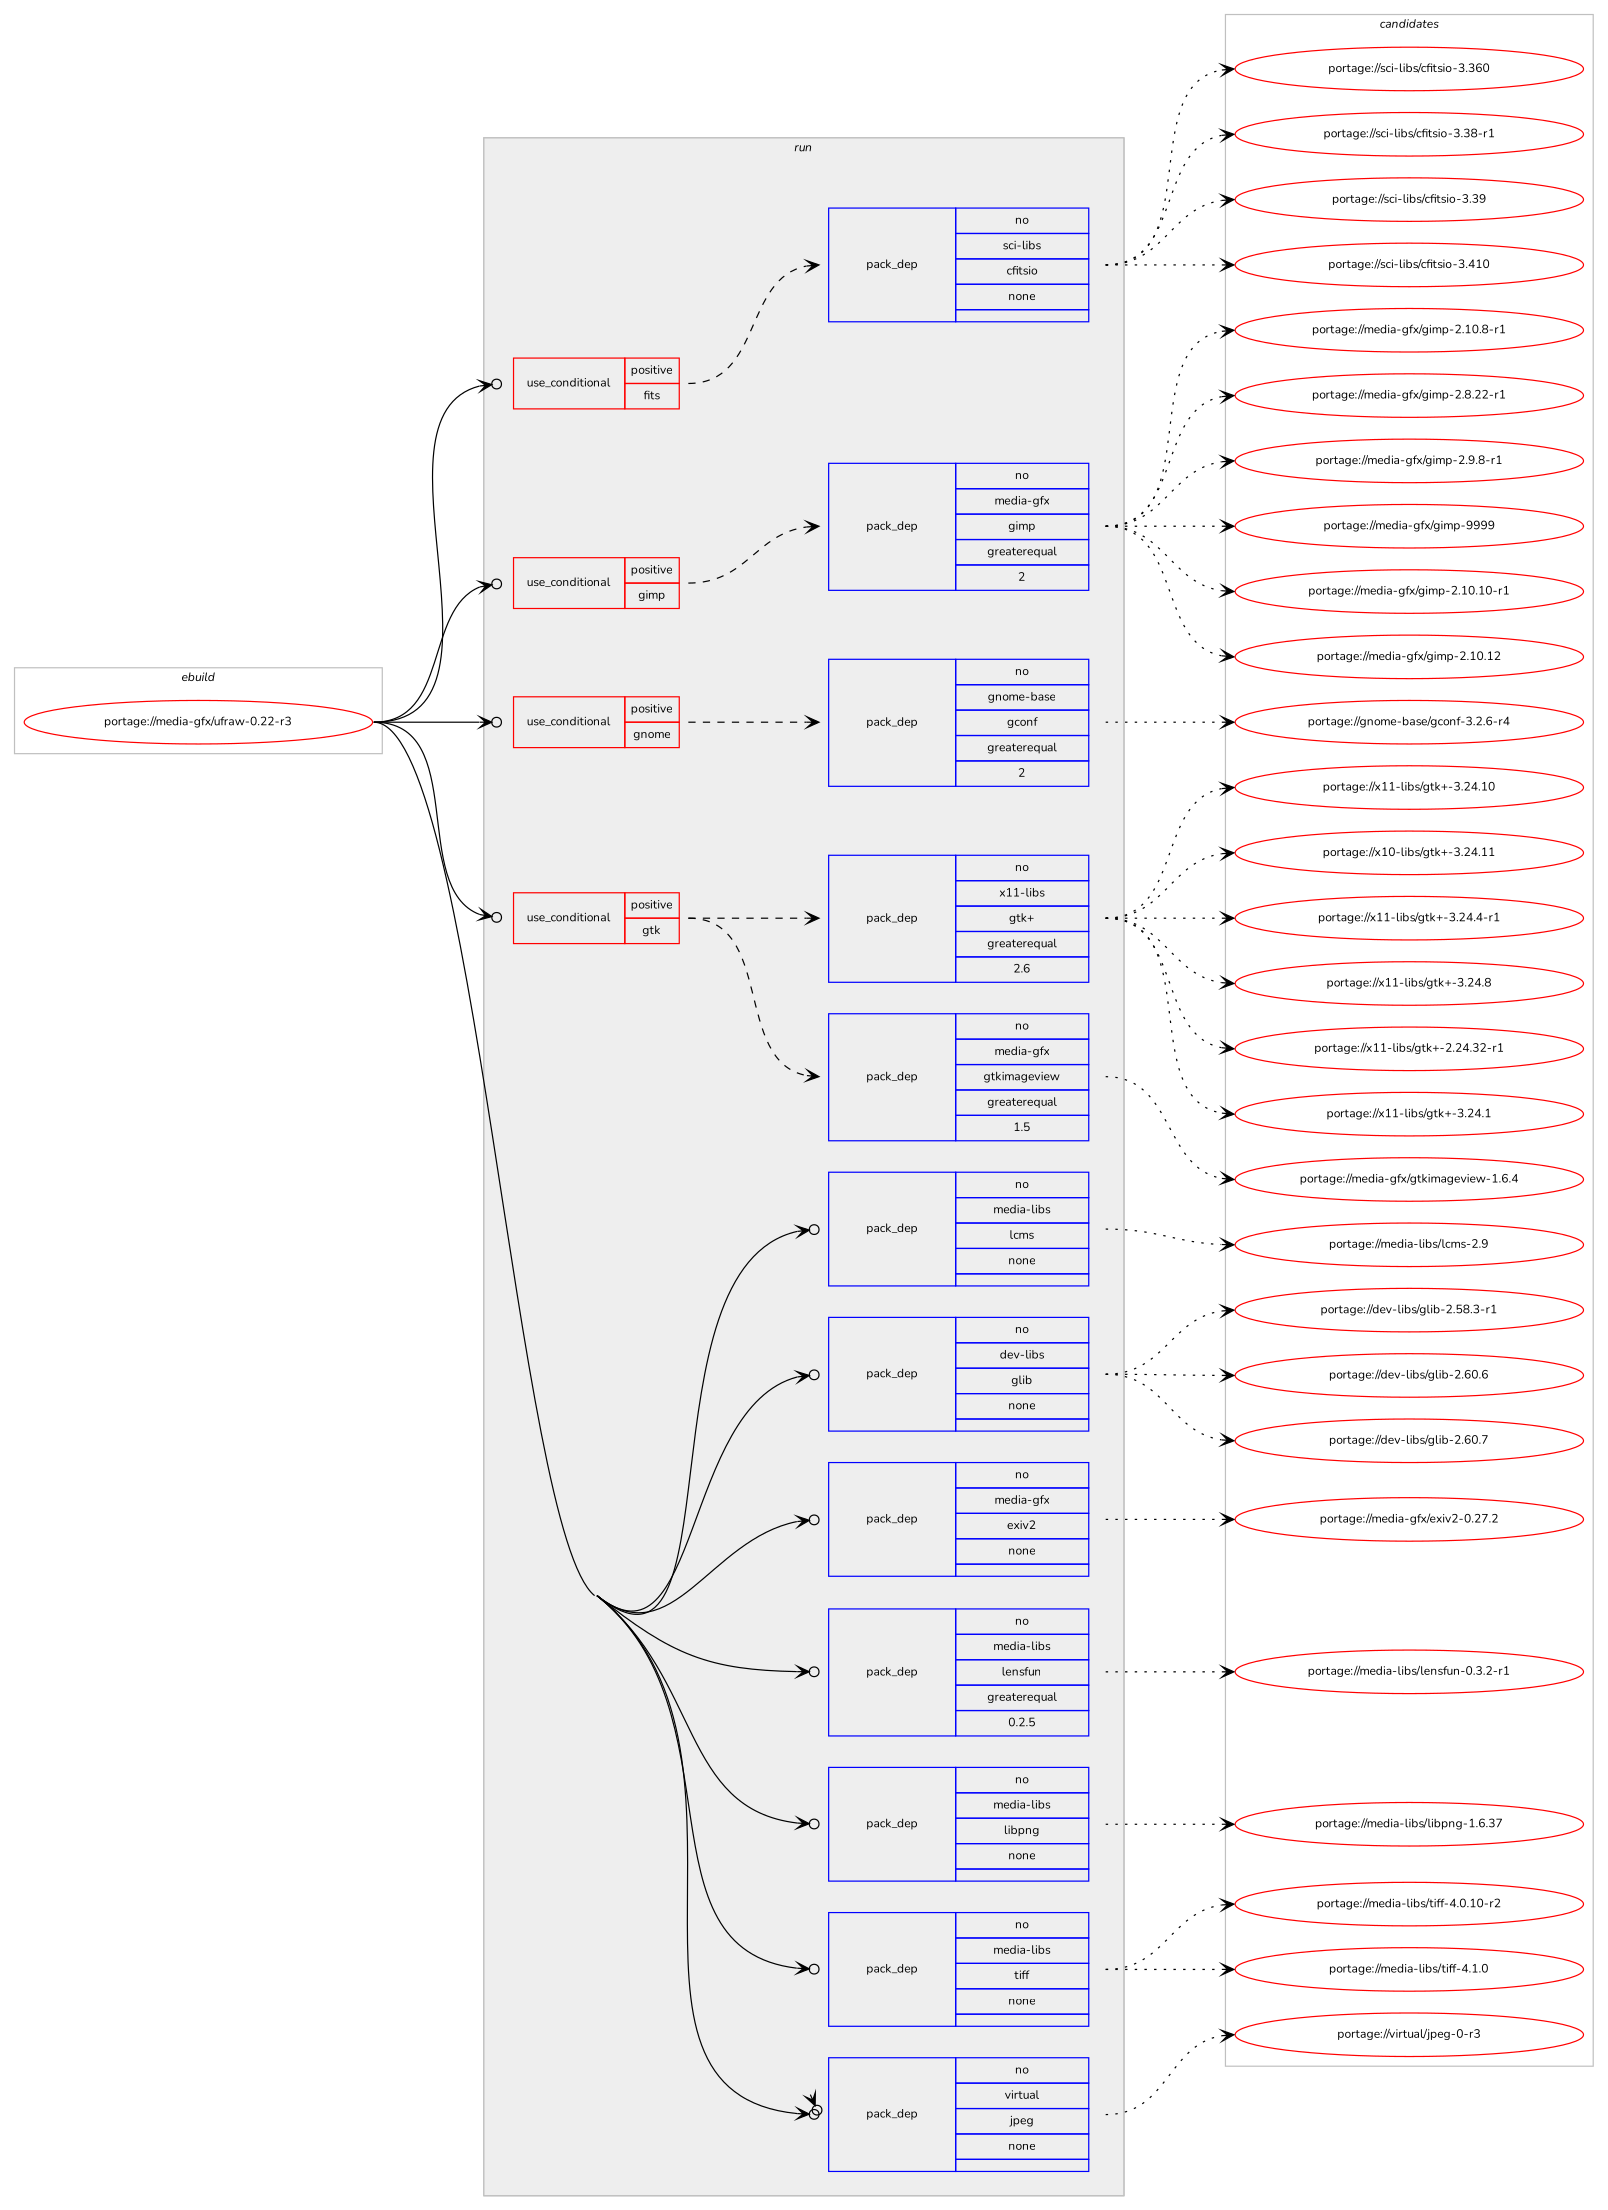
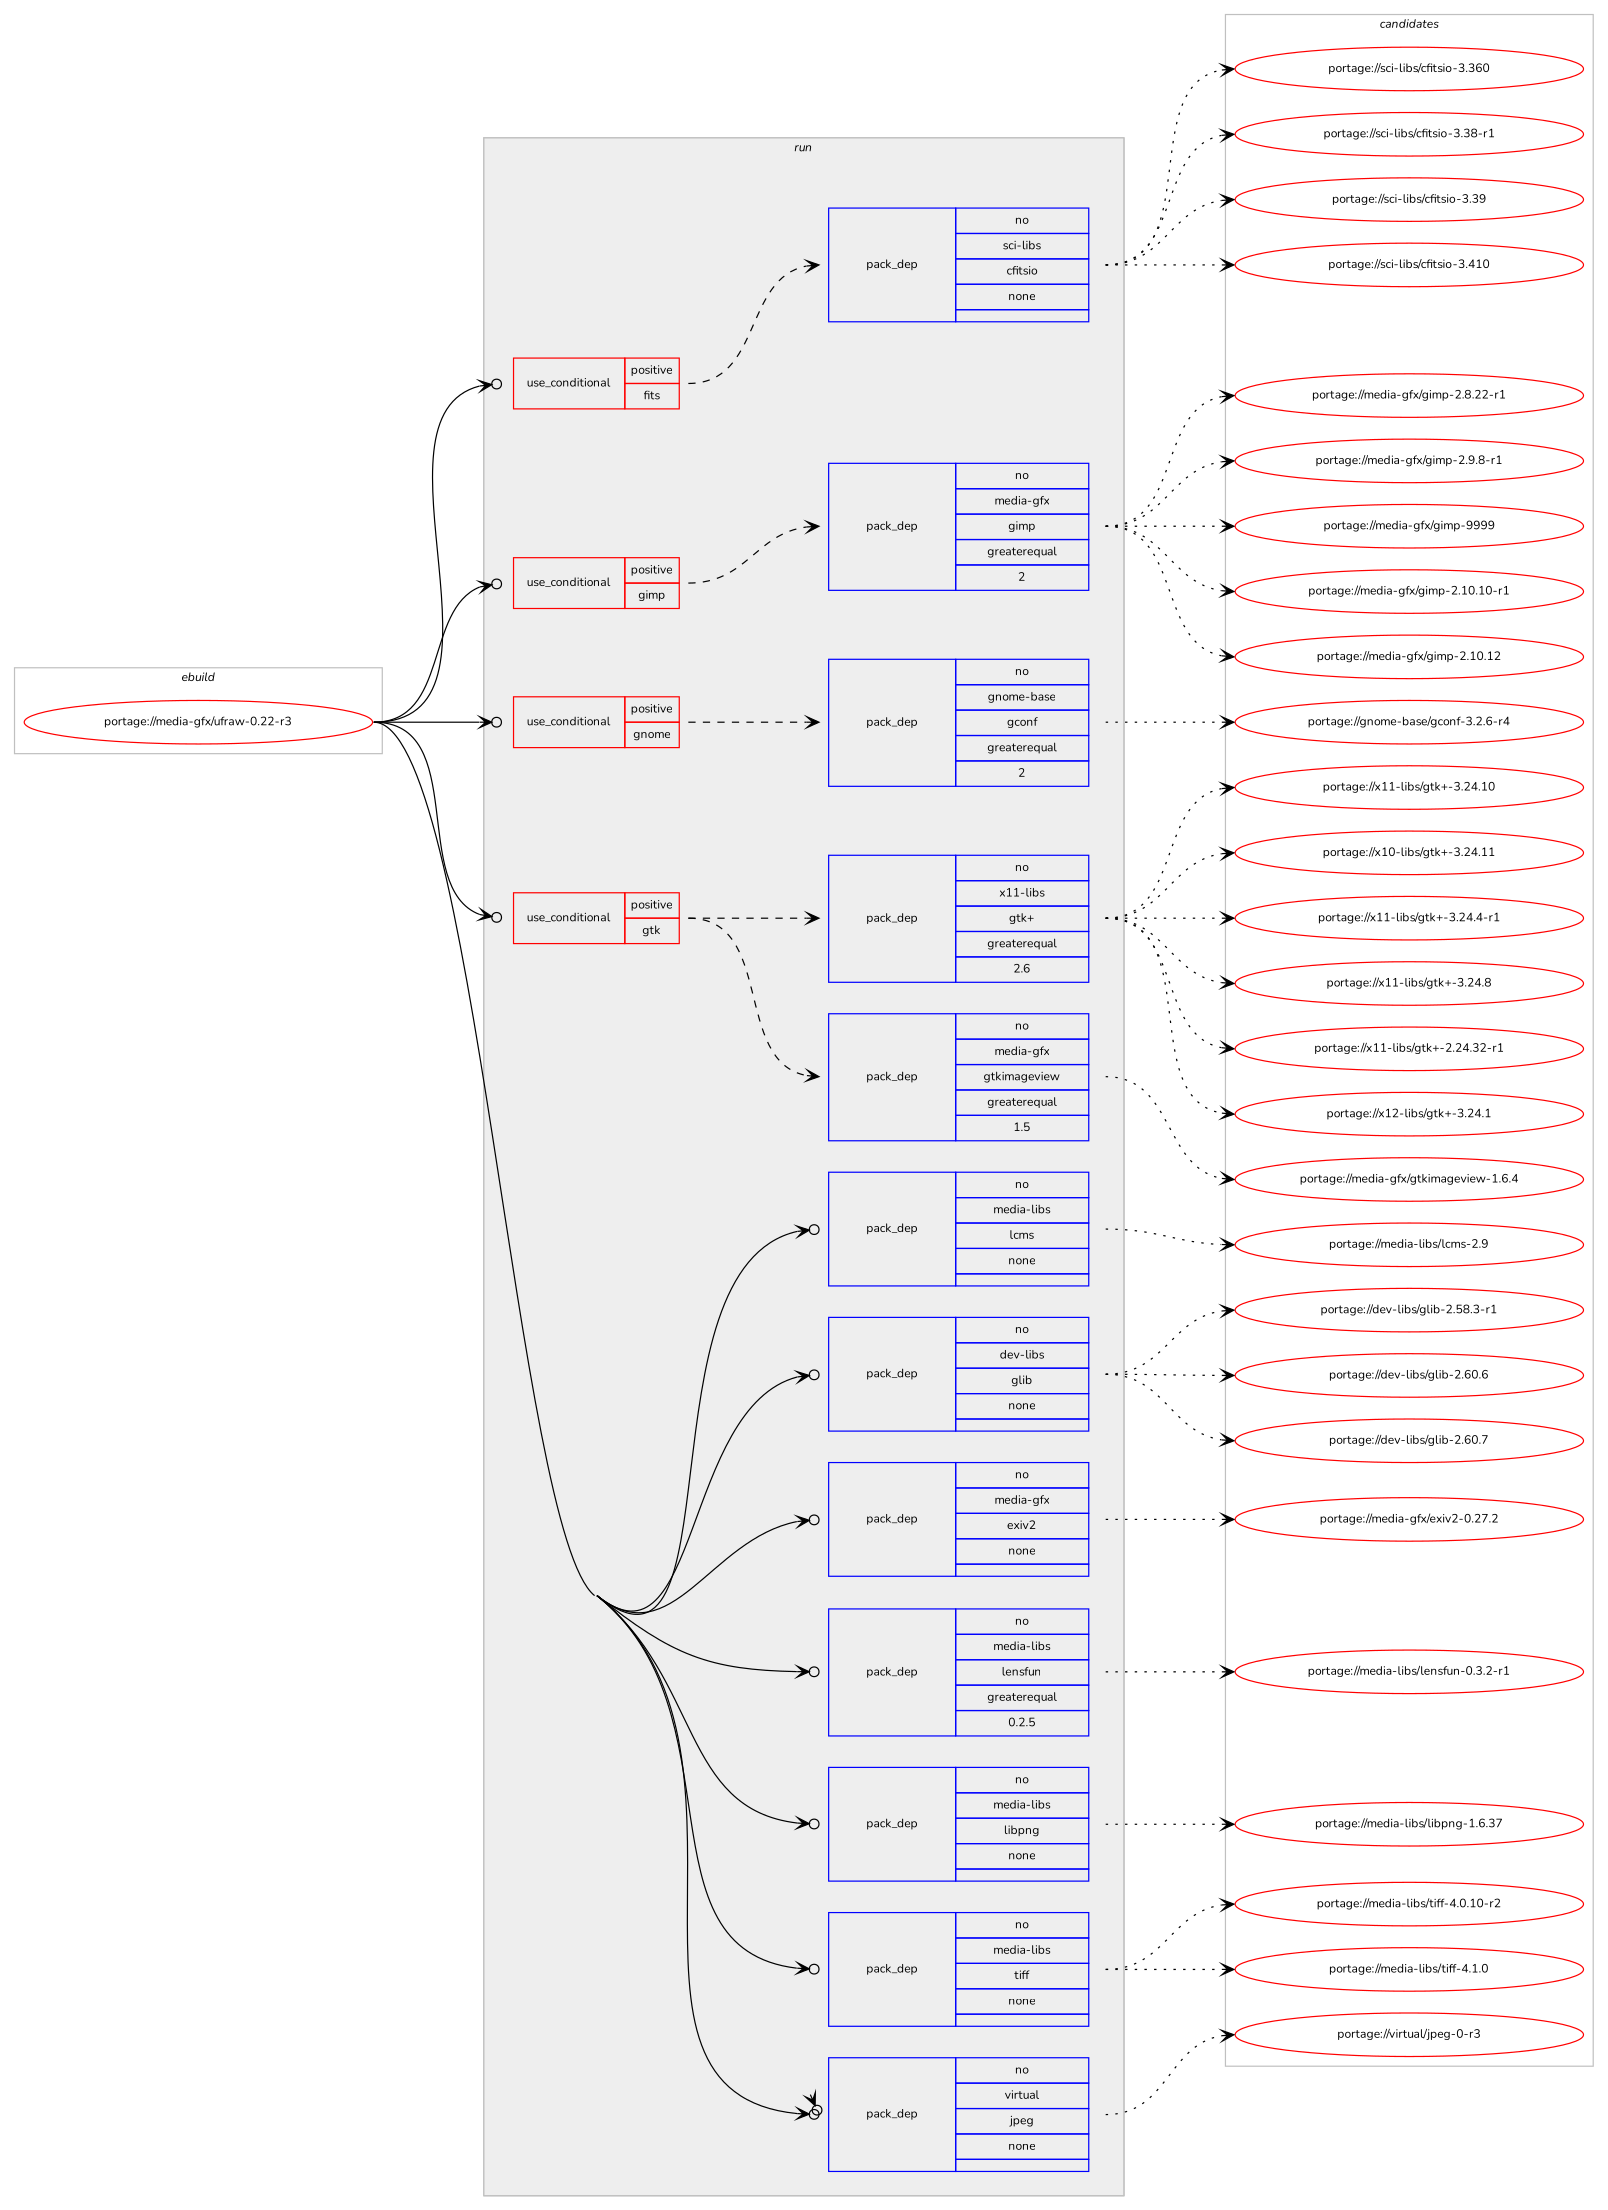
(1409, 330) -> none
(1409, 1114) -> (1409, 1114)
